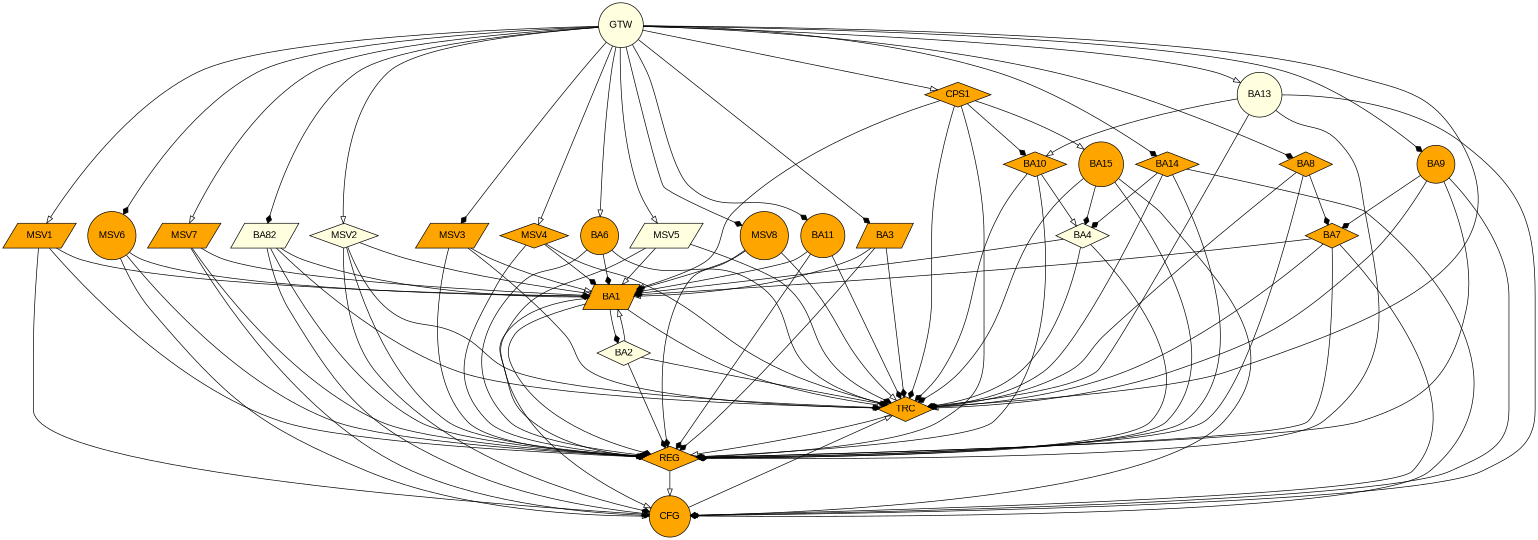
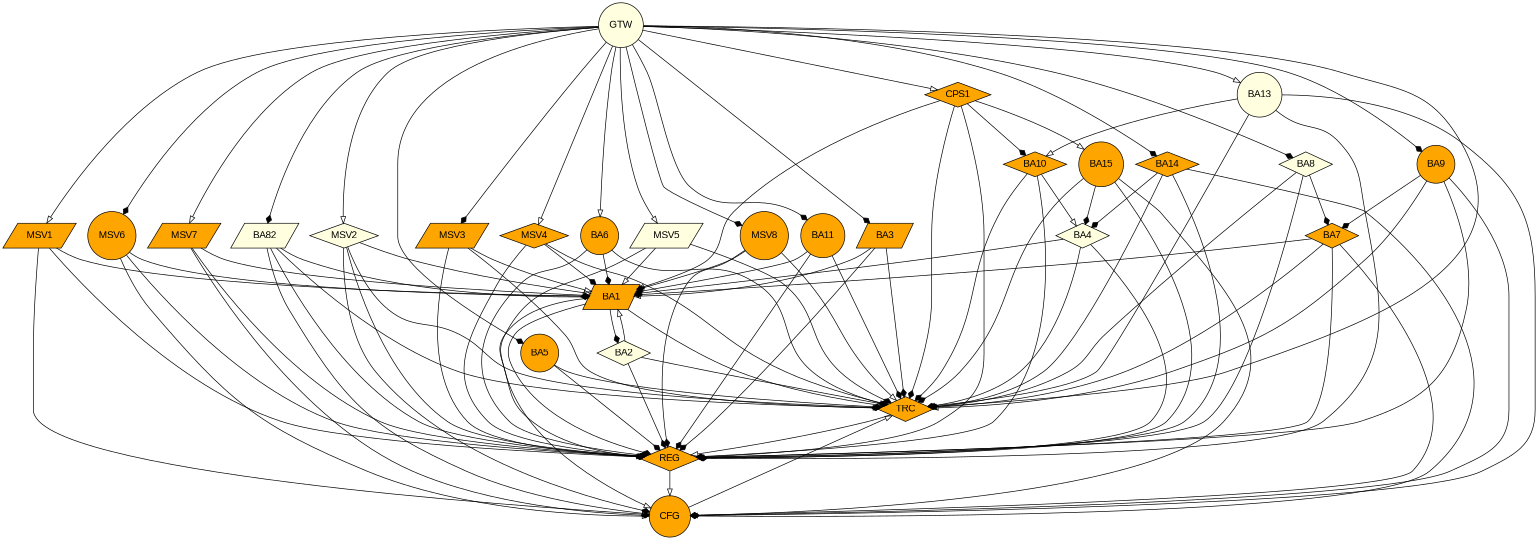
(1306, 164) -> (1306, 164)
none -> (540, 353)
(584, 386) -> (570, 384)
